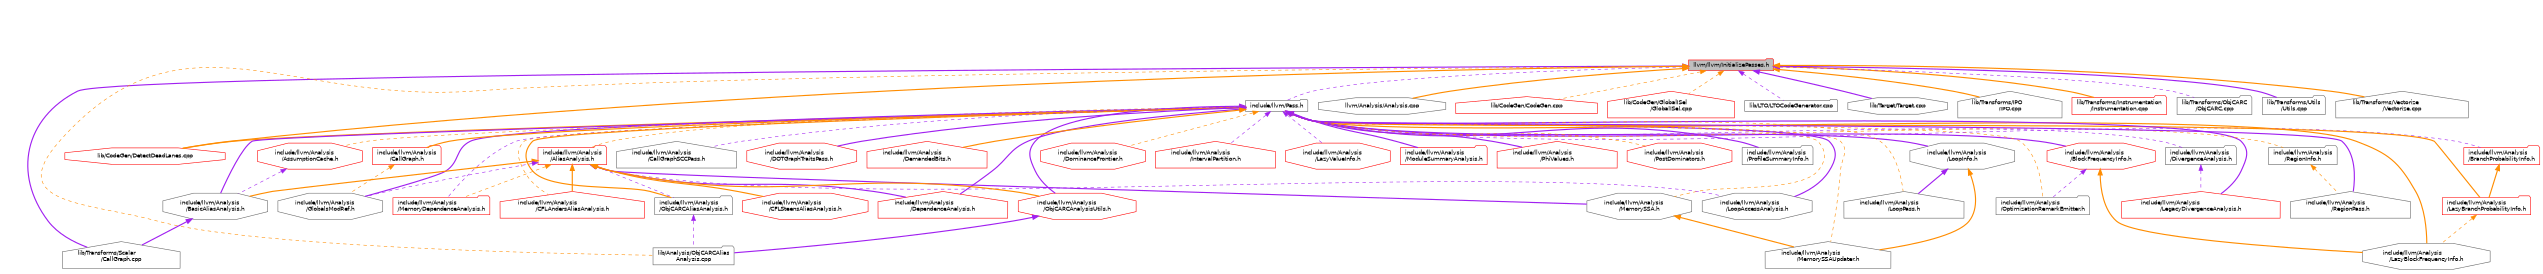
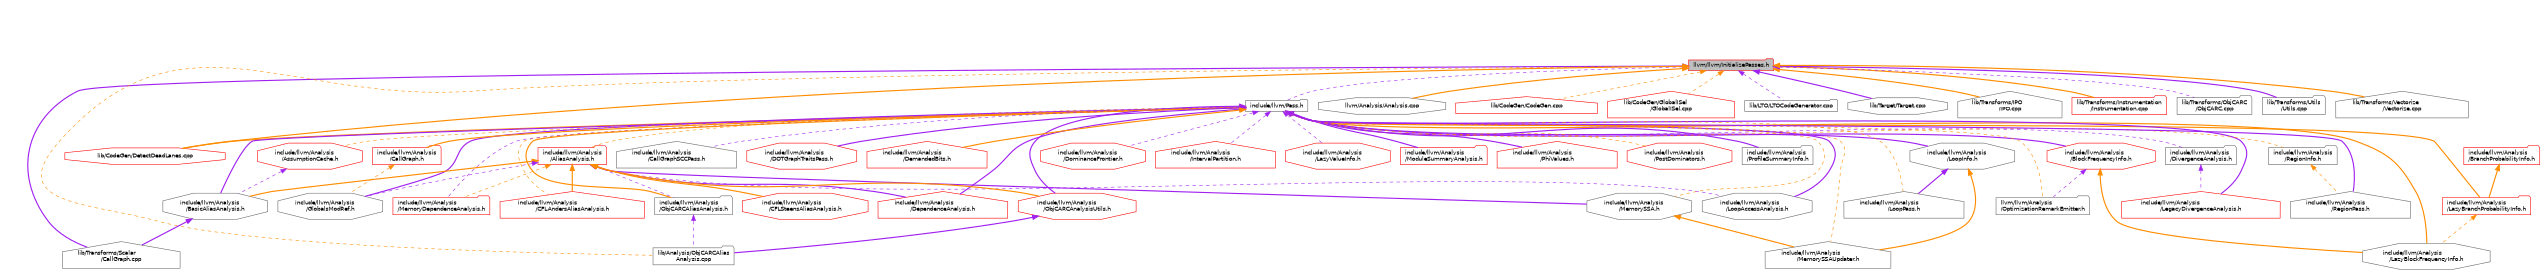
(1190, 130) -> (1190, 130)
(1886, 134) -> none
(2043, 206) -> (2043, 206)
